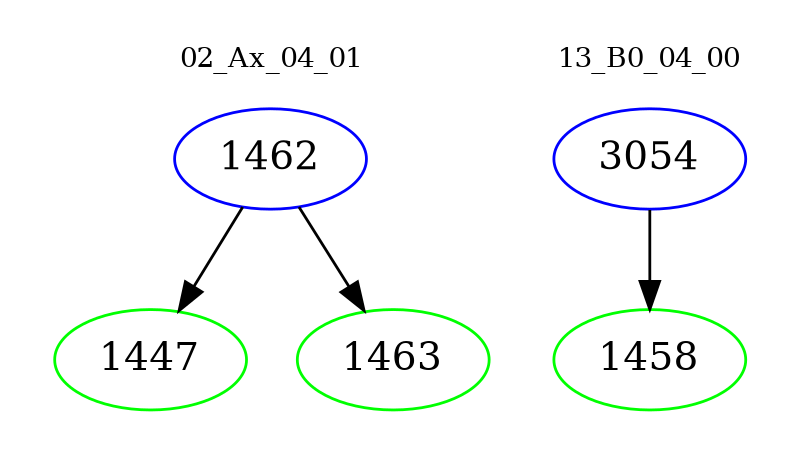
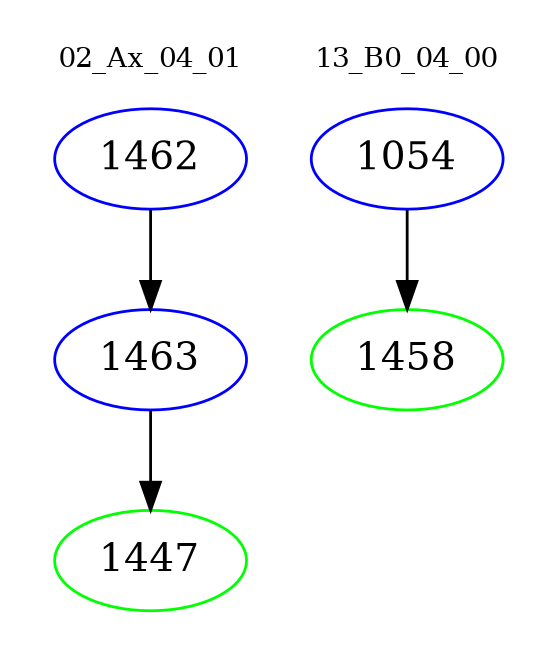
(650, 159) -> (407, 159)
(218, 247) -> (151, 446)
(393, 360) -> (151, 360)
